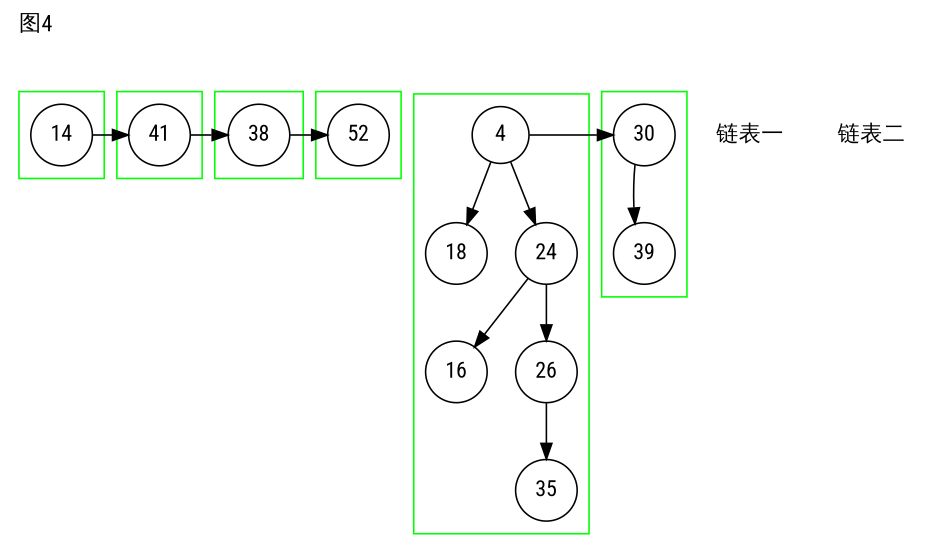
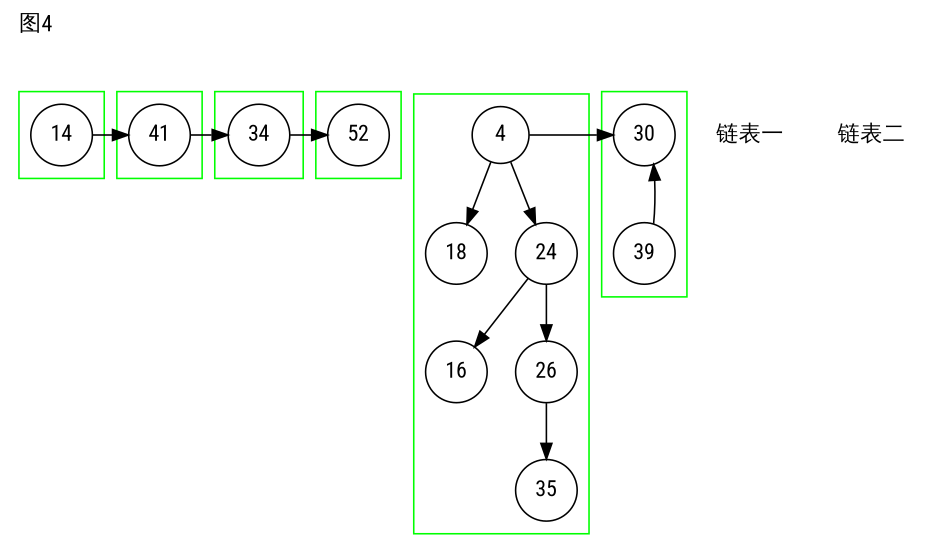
(259, 135) -> (259, 135)
(634, 186) -> (655, 202)
